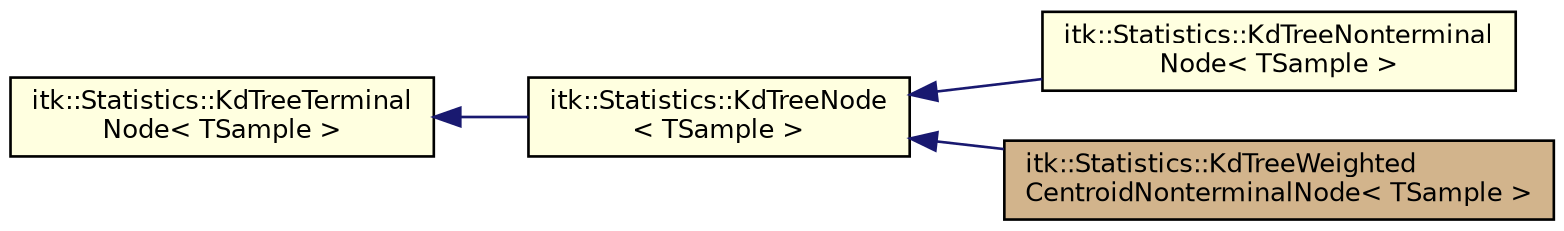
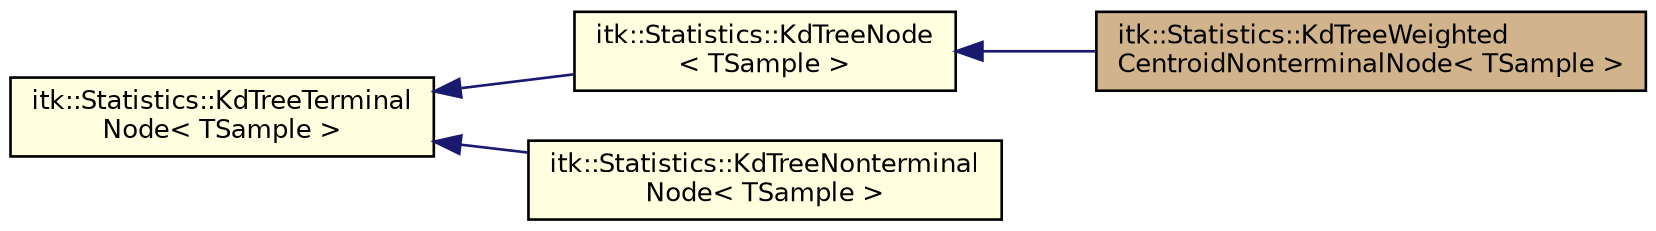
(989, 85) -> (494, 149)
